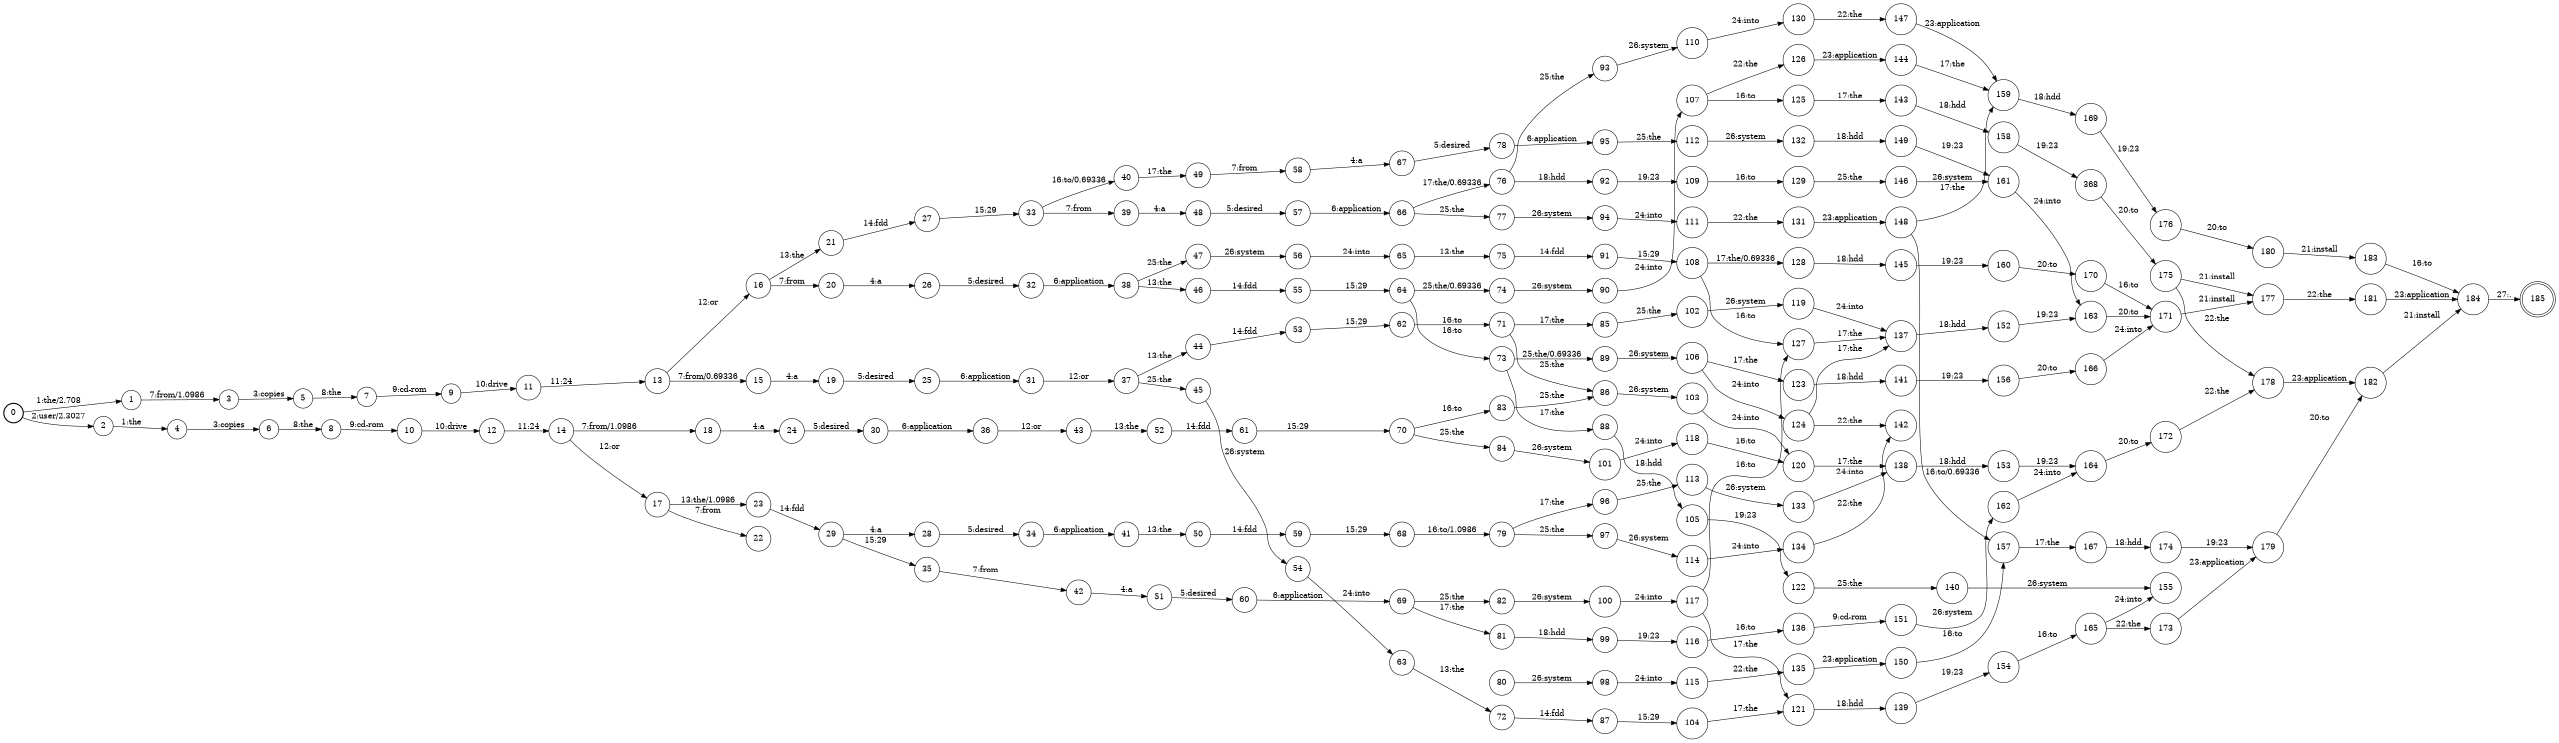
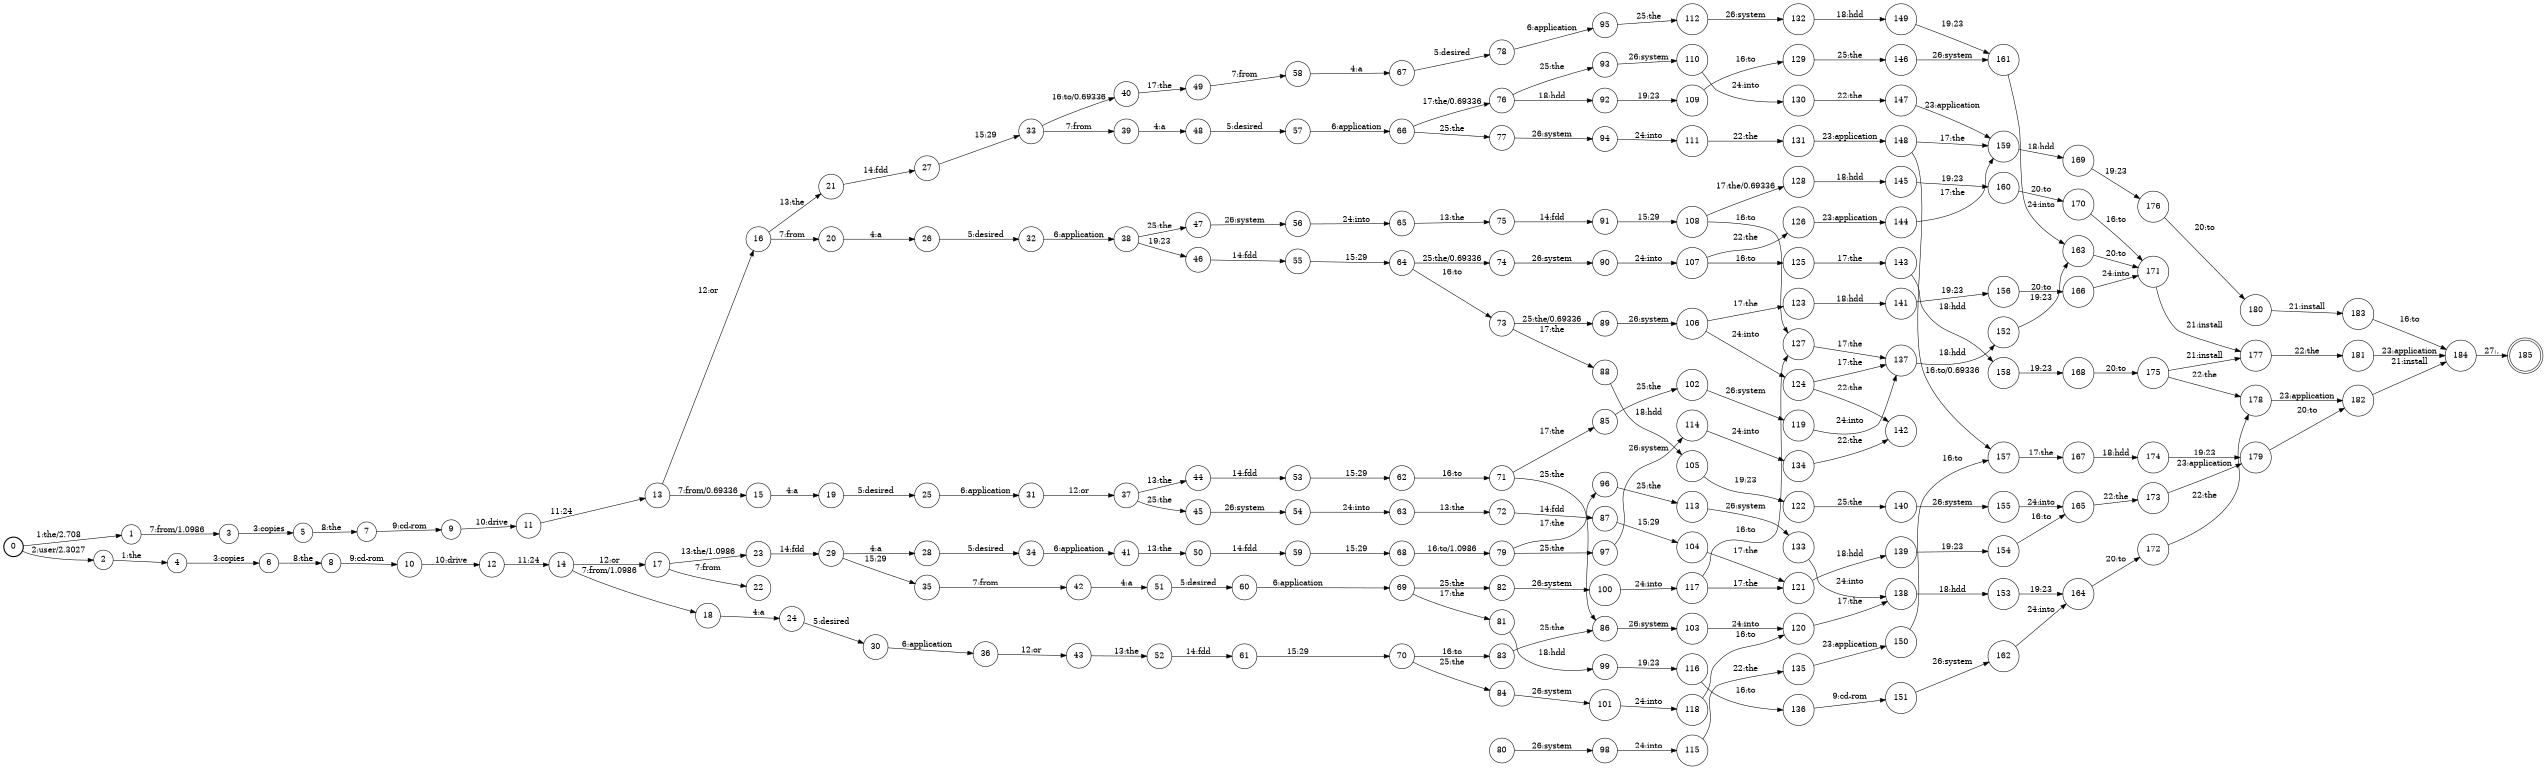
(2091, 185) -> (2078, 373)
(1159, 283) -> (1159, 242)
(2127, 612) -> (2038, 507)
